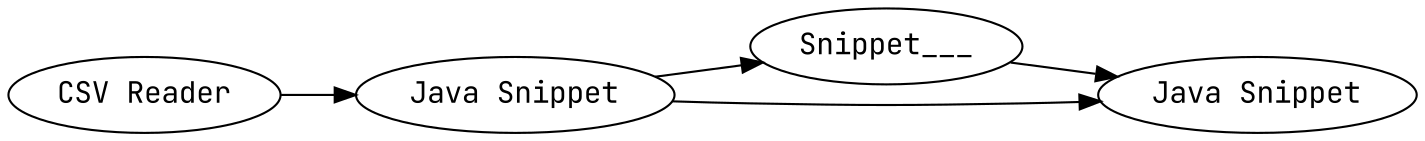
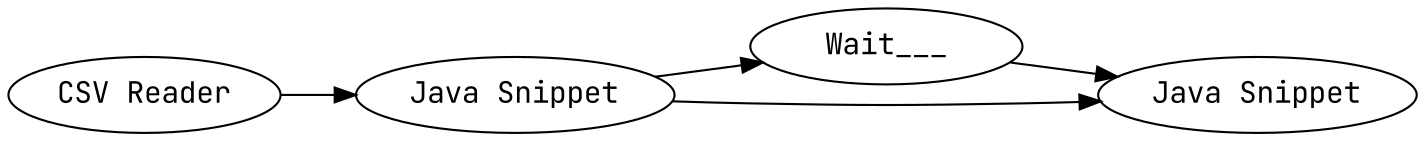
(886, 46) -> (886, 46)
